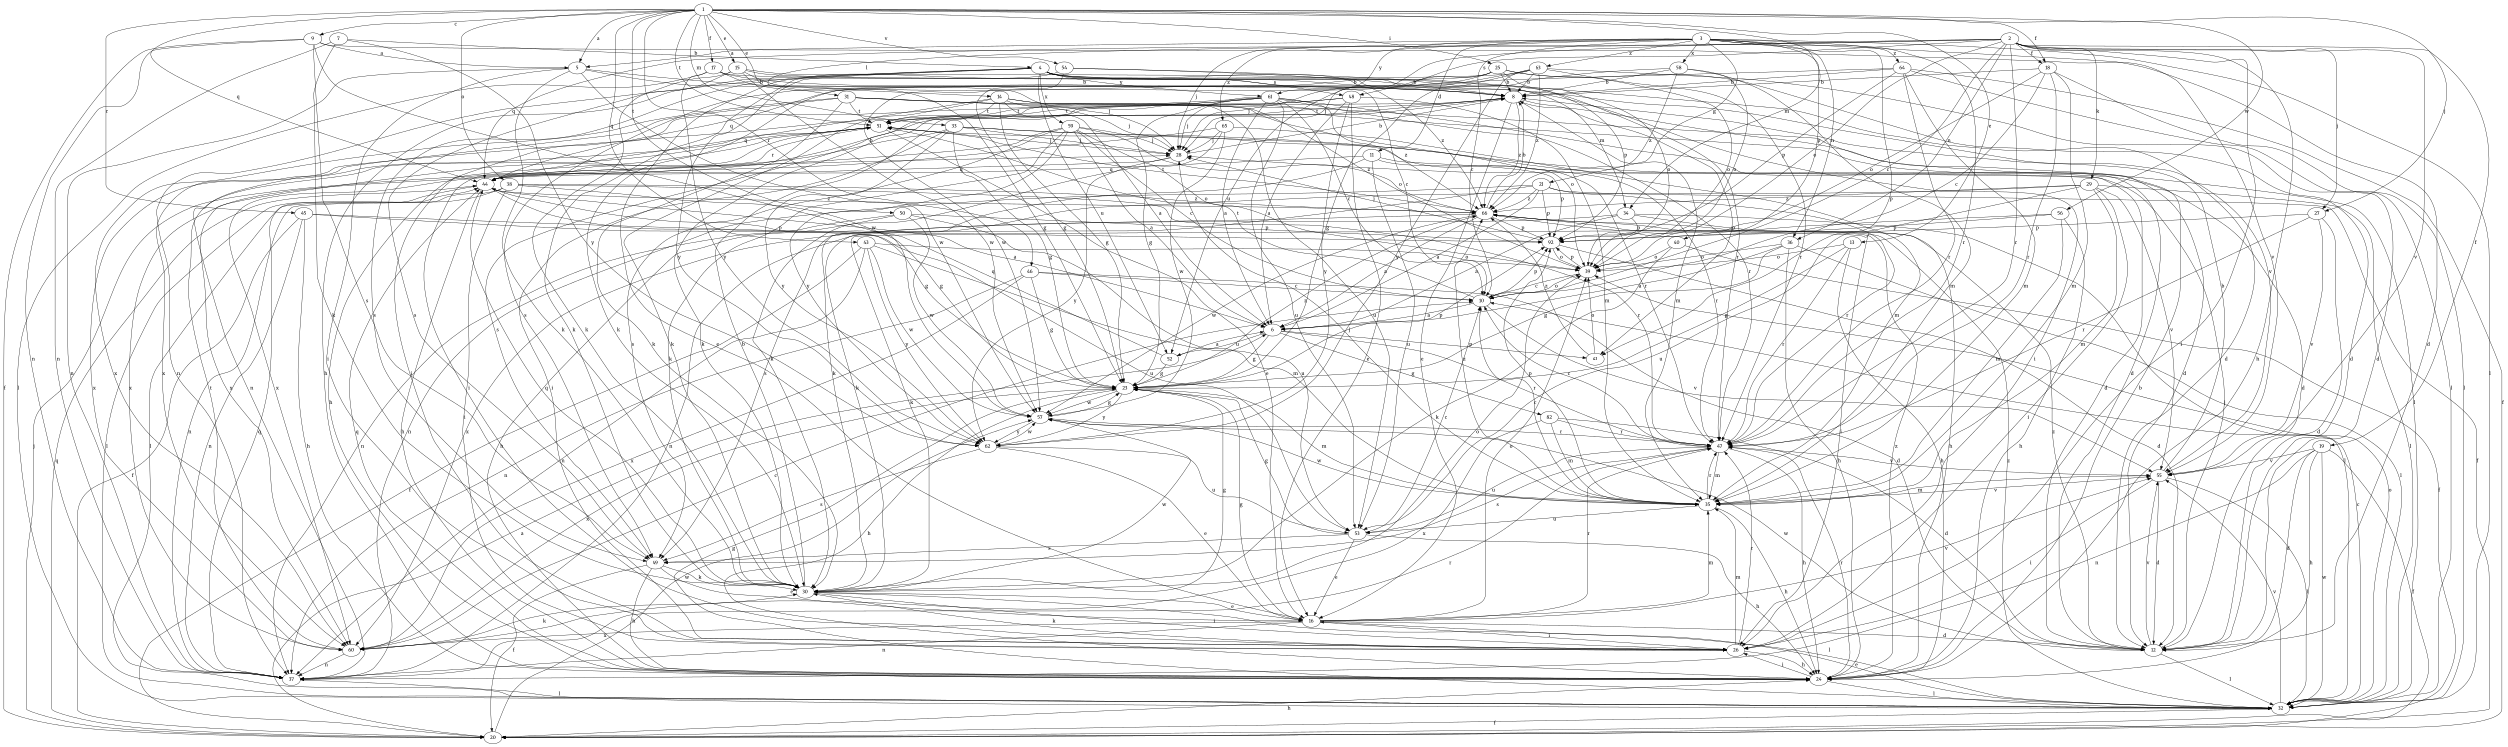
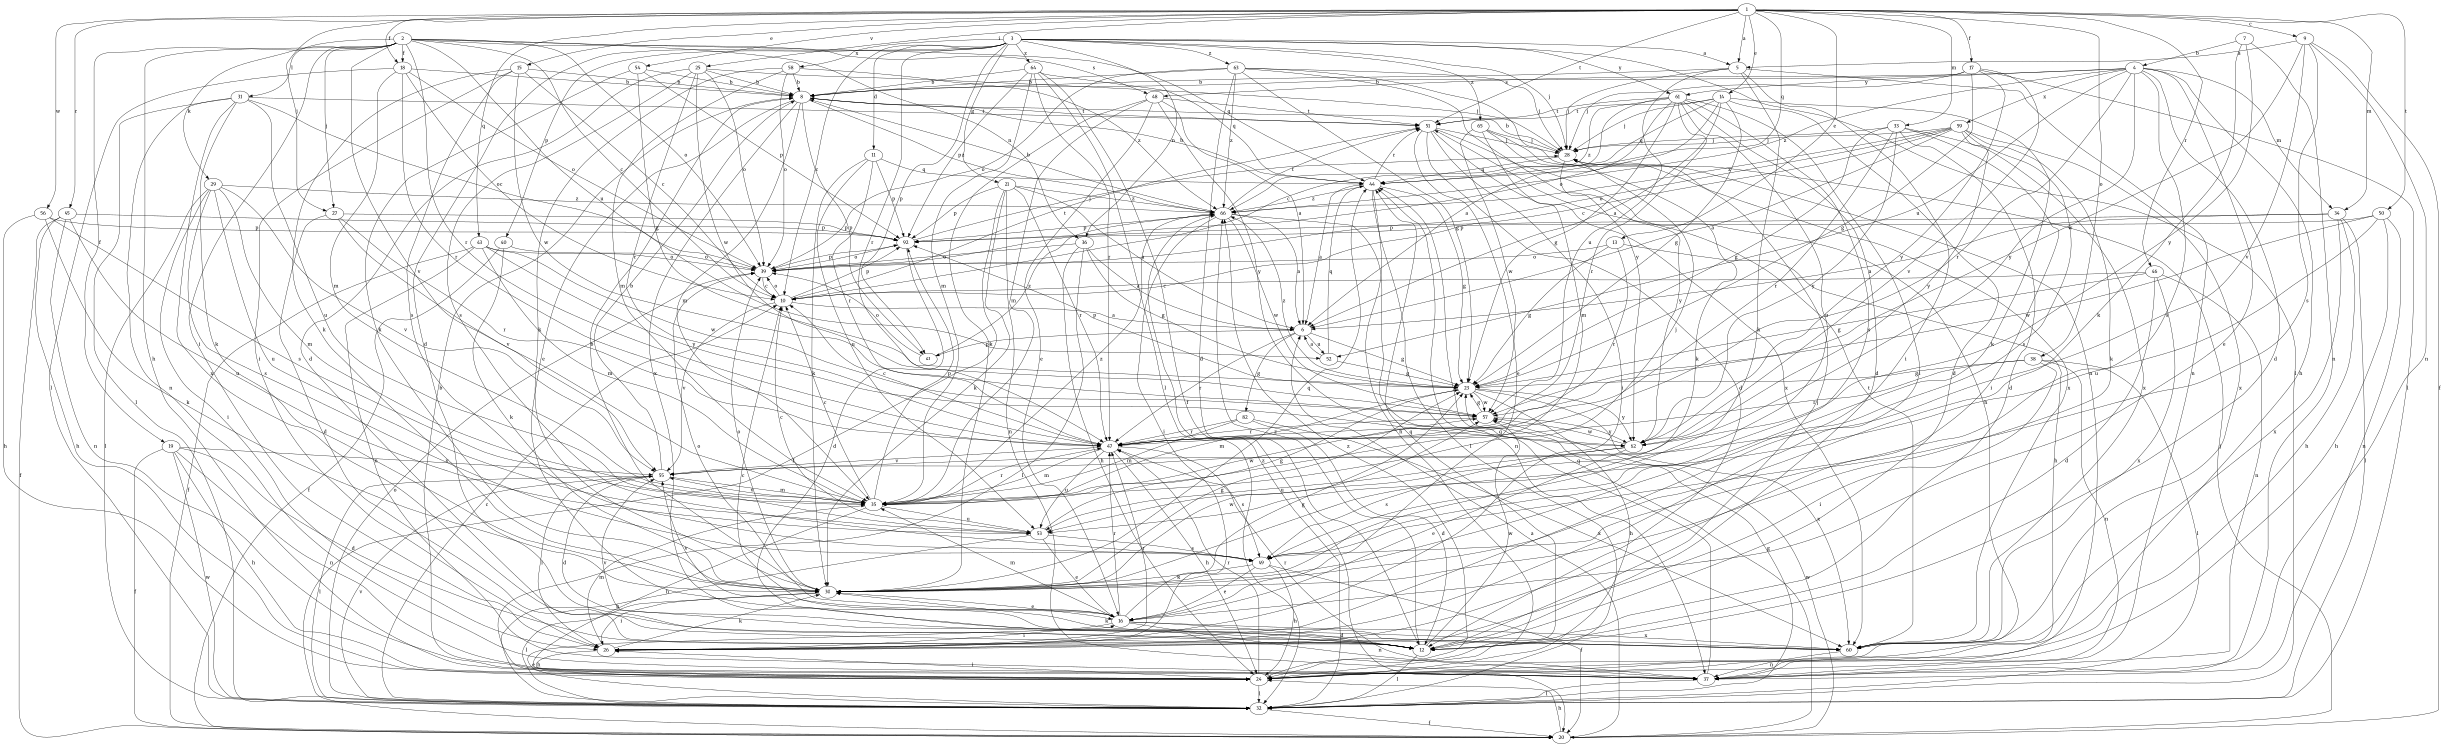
(1202, 109) -> (1754, 85)
(2424, 126) -> (558, 374)
(972, 191) -> none
(942, 243) -> (1590, 243)
(1998, 359) -> (300, 359)
